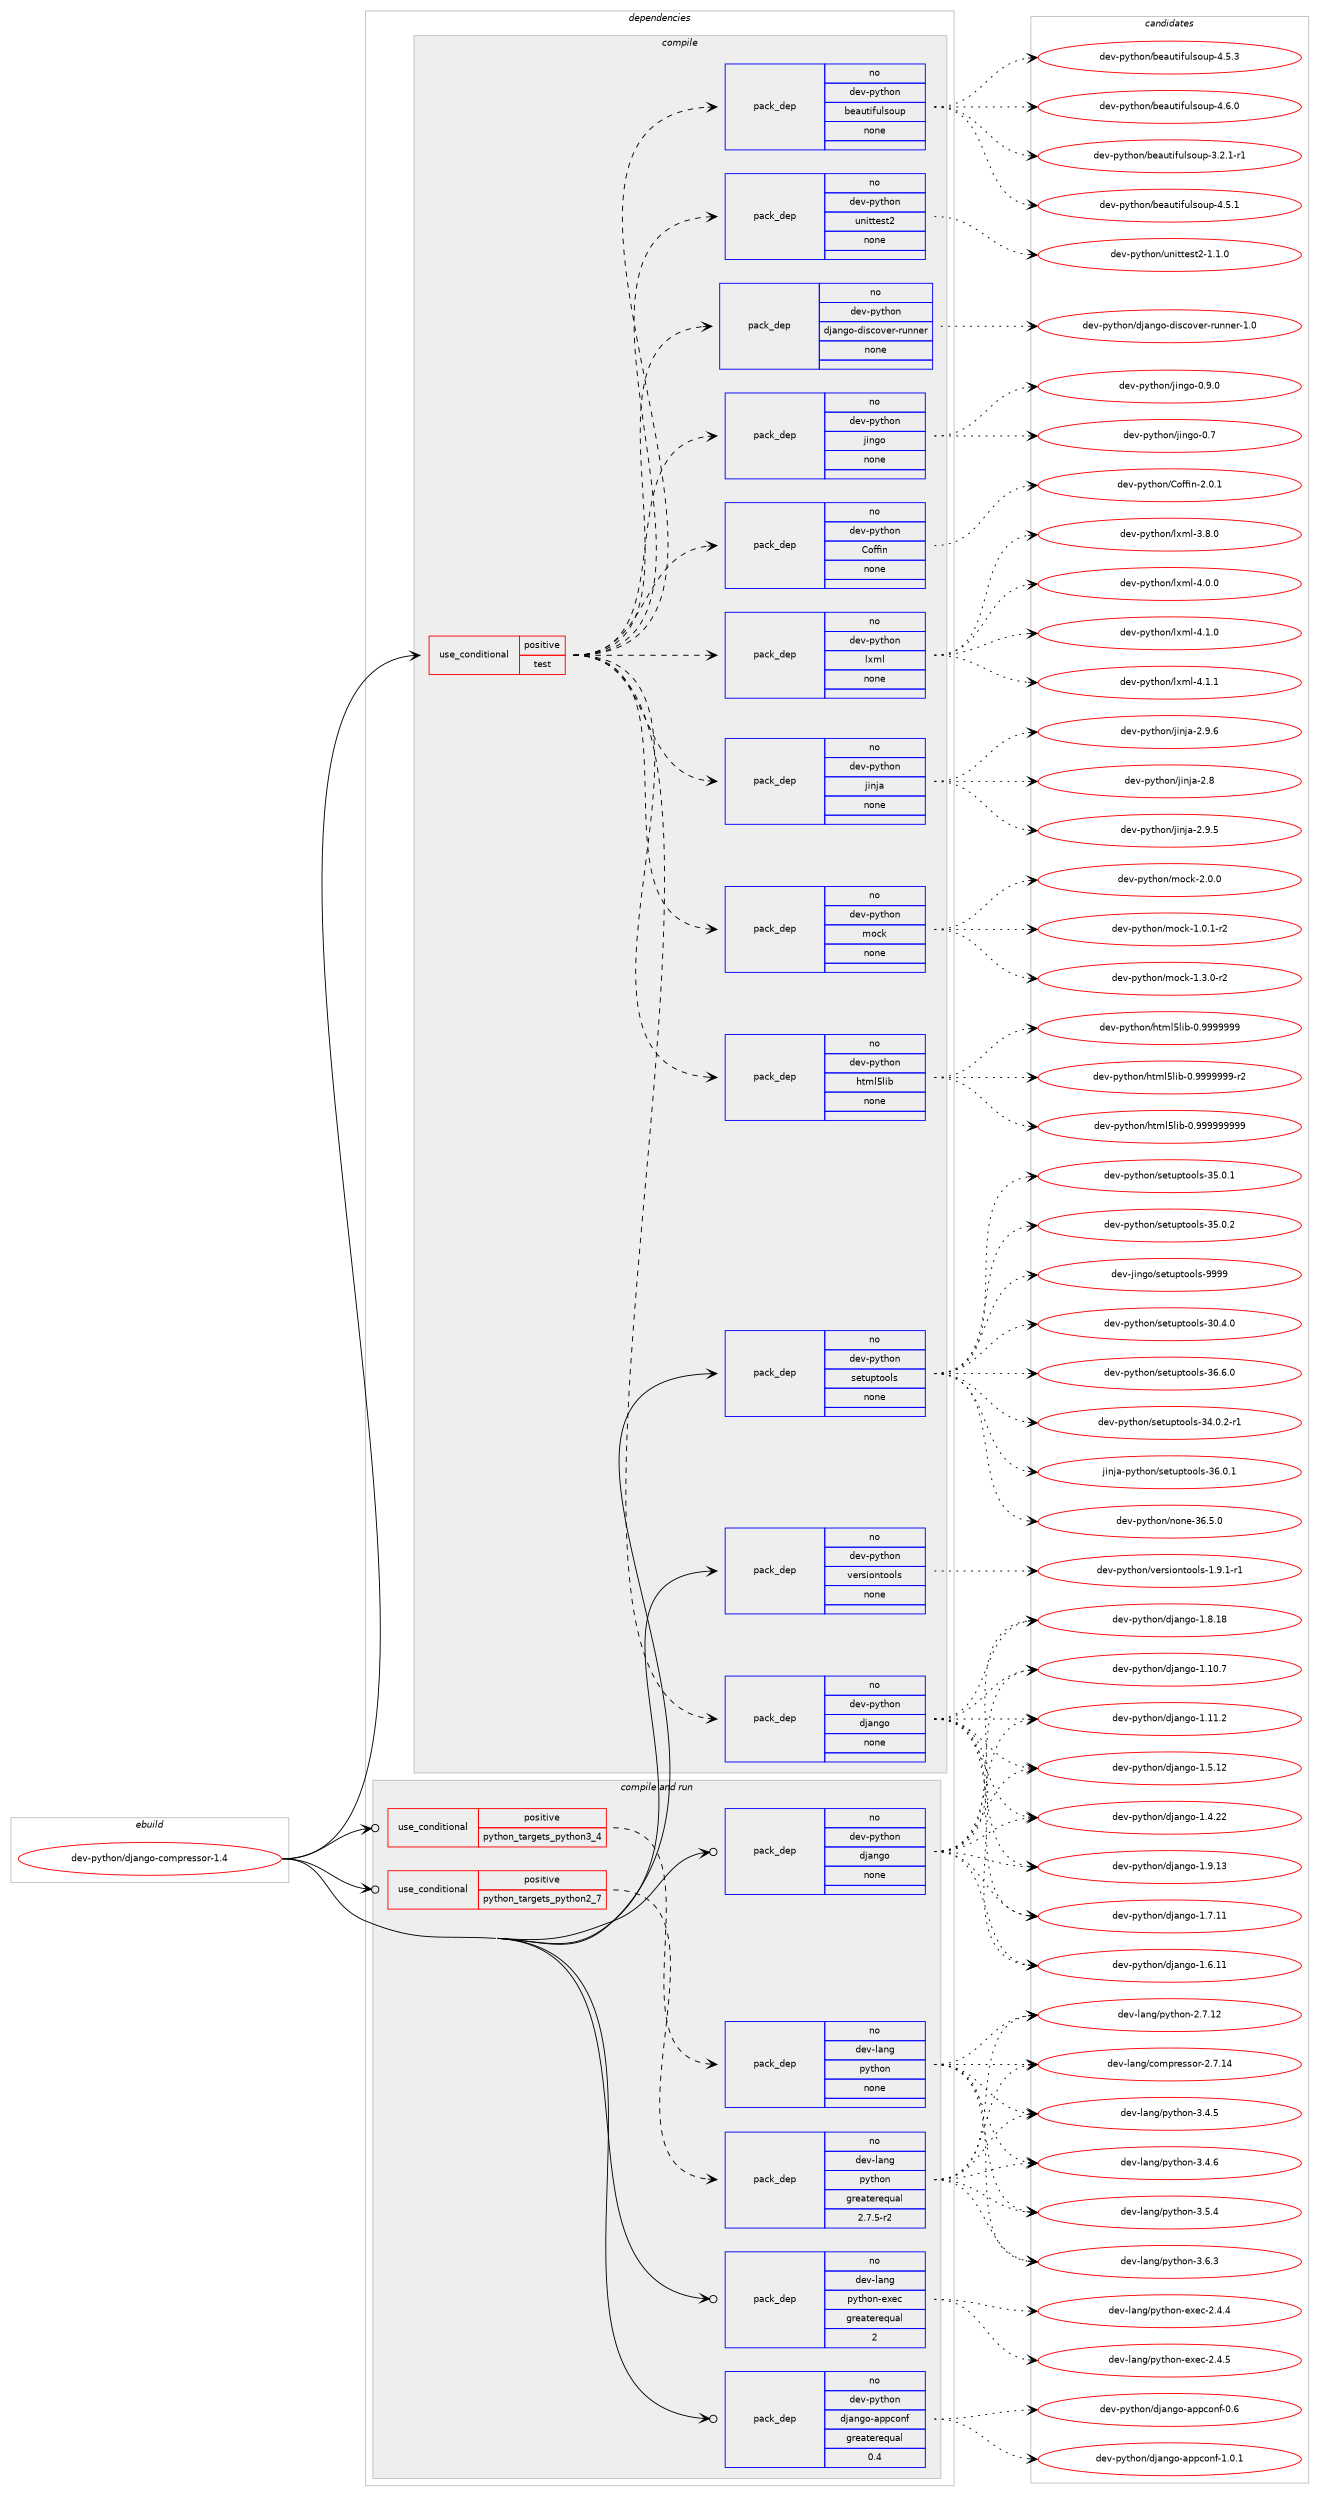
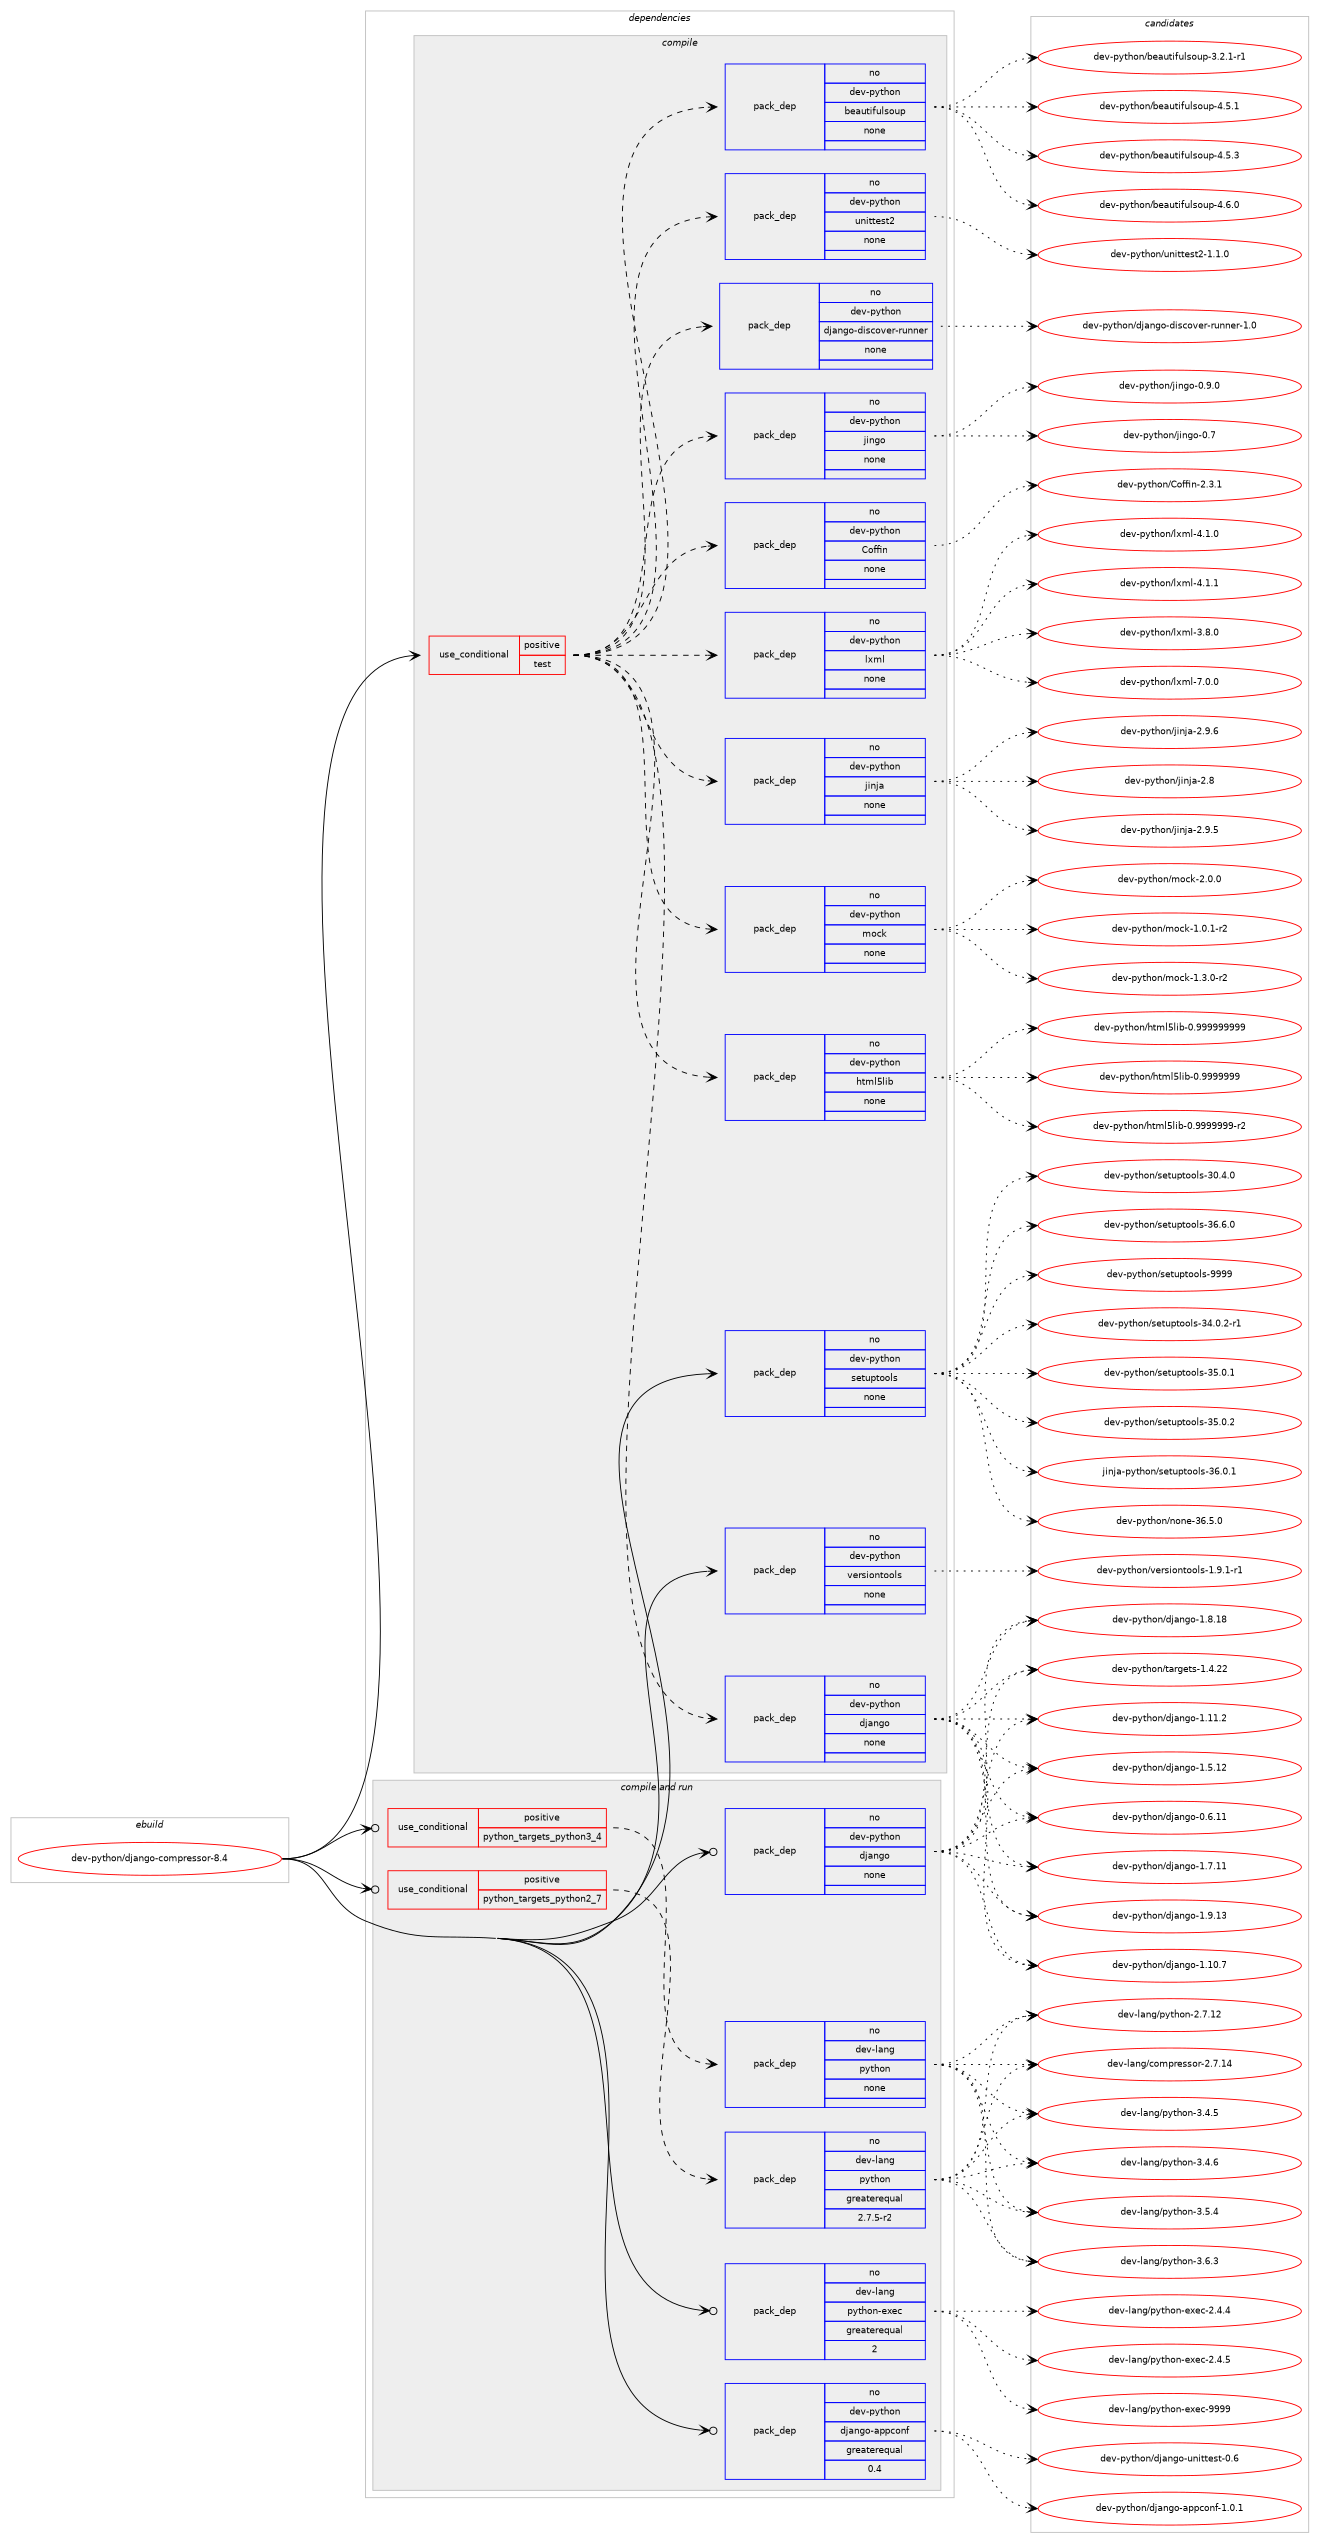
(1170, 485) -> (1170, 485)
(1170, 584) -> (1170, 683)
(1170, 1275) -> (1170, 1275)
(1170, 1818) -> (1170, 1670)
(150, 1859) -> (150, 1859)
(1170, 1966) -> (1170, 1818)
none -> (1170, 2410)
(1170, 2410) -> (1170, 2459)
